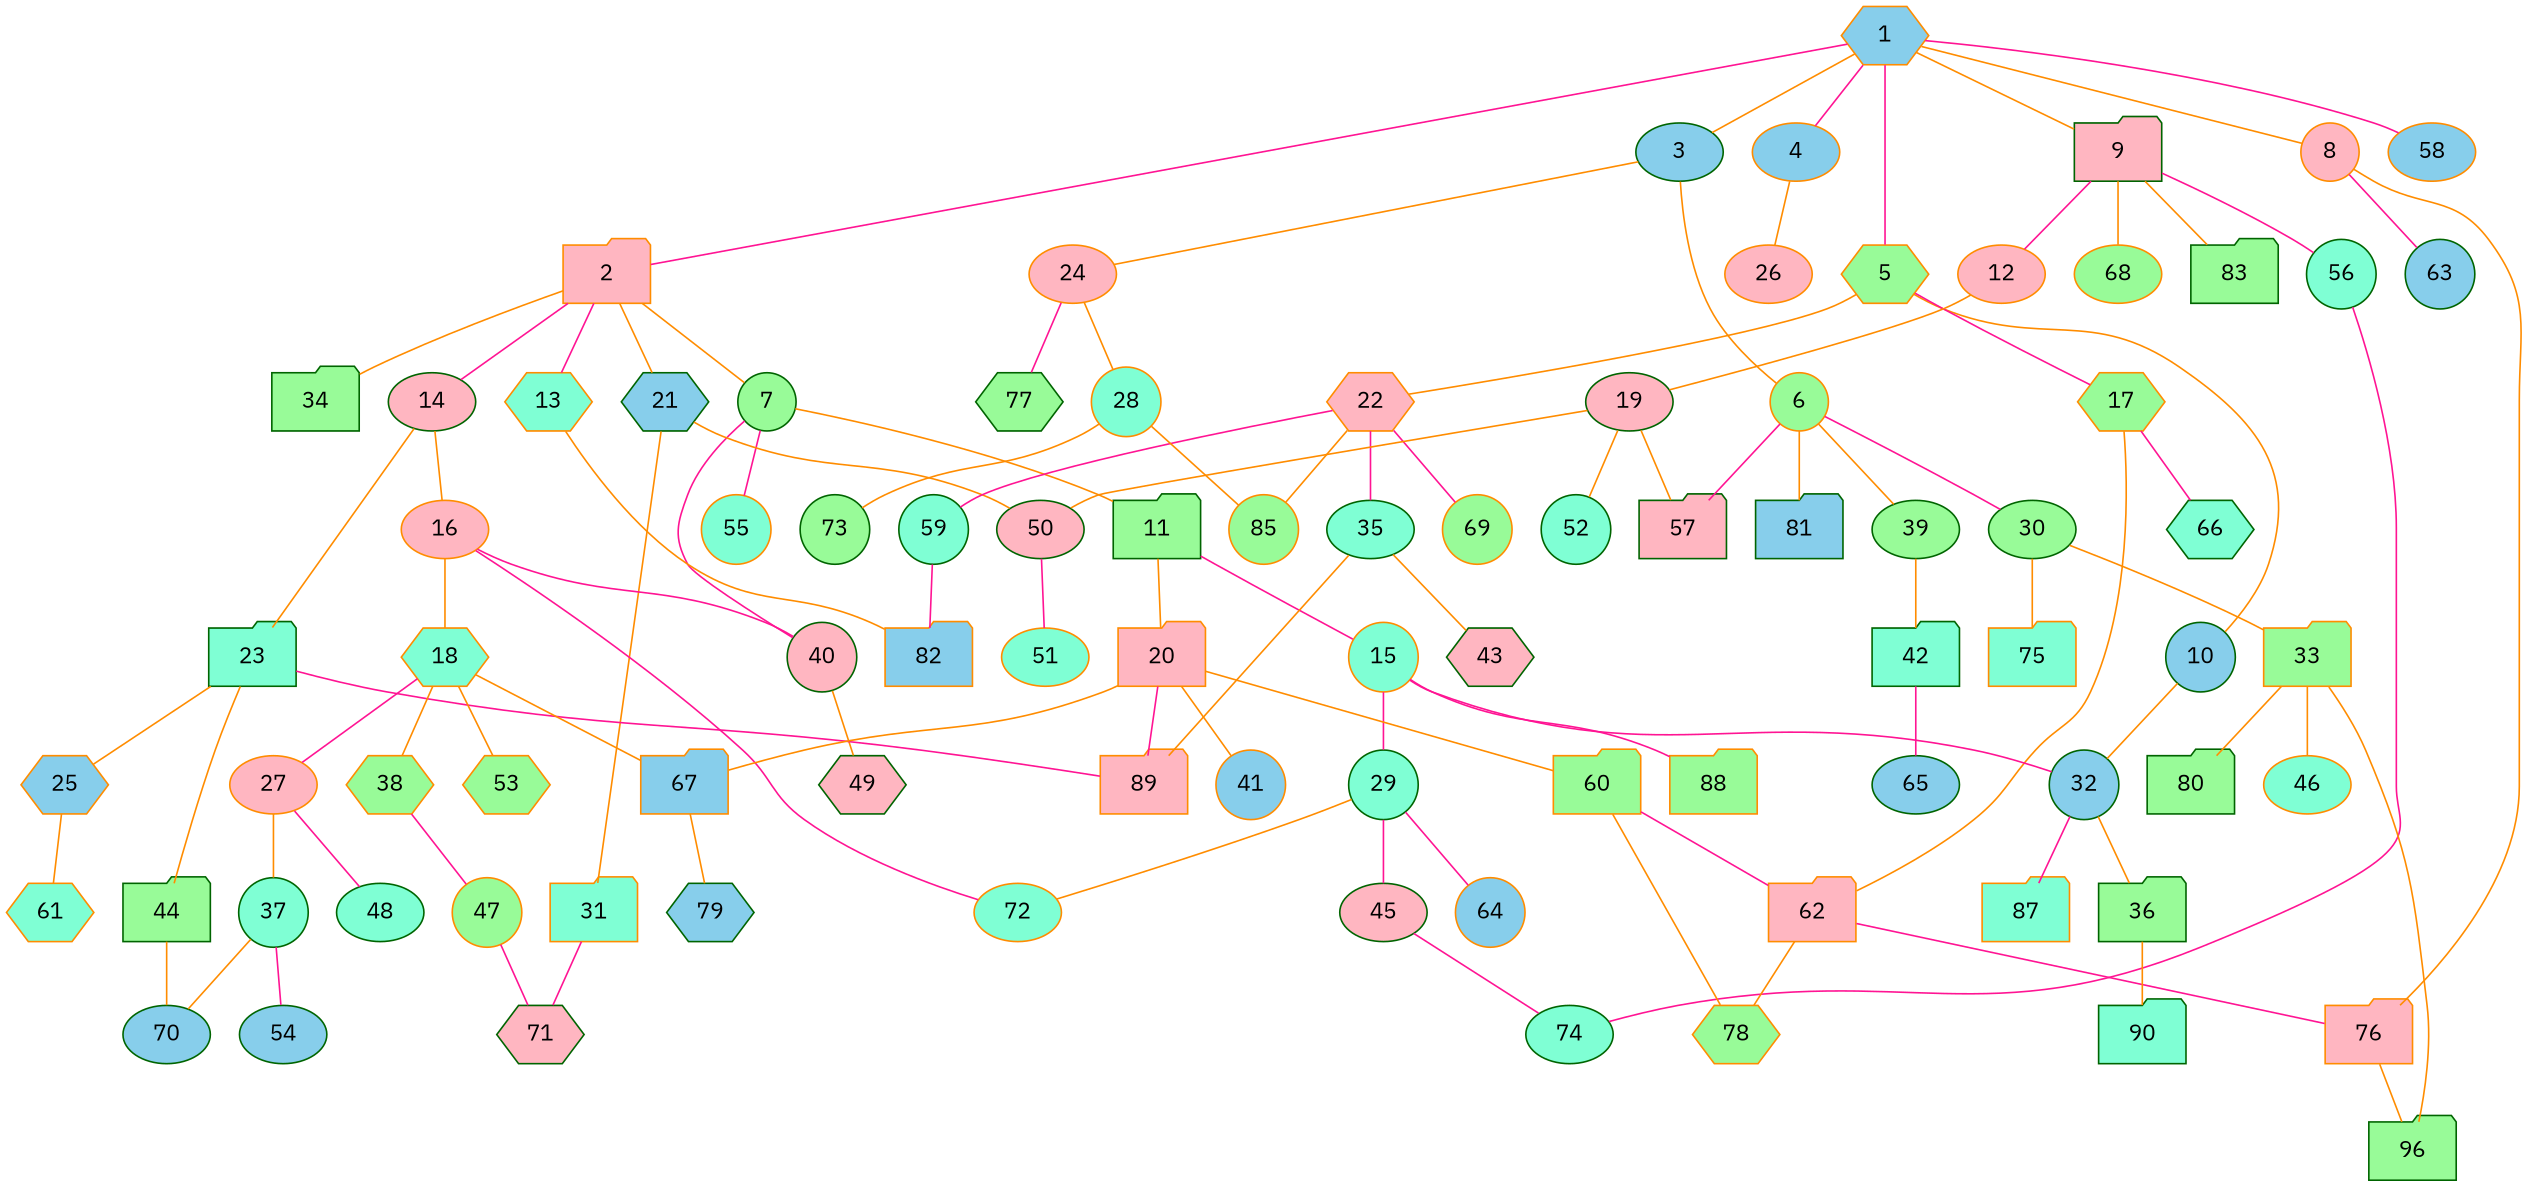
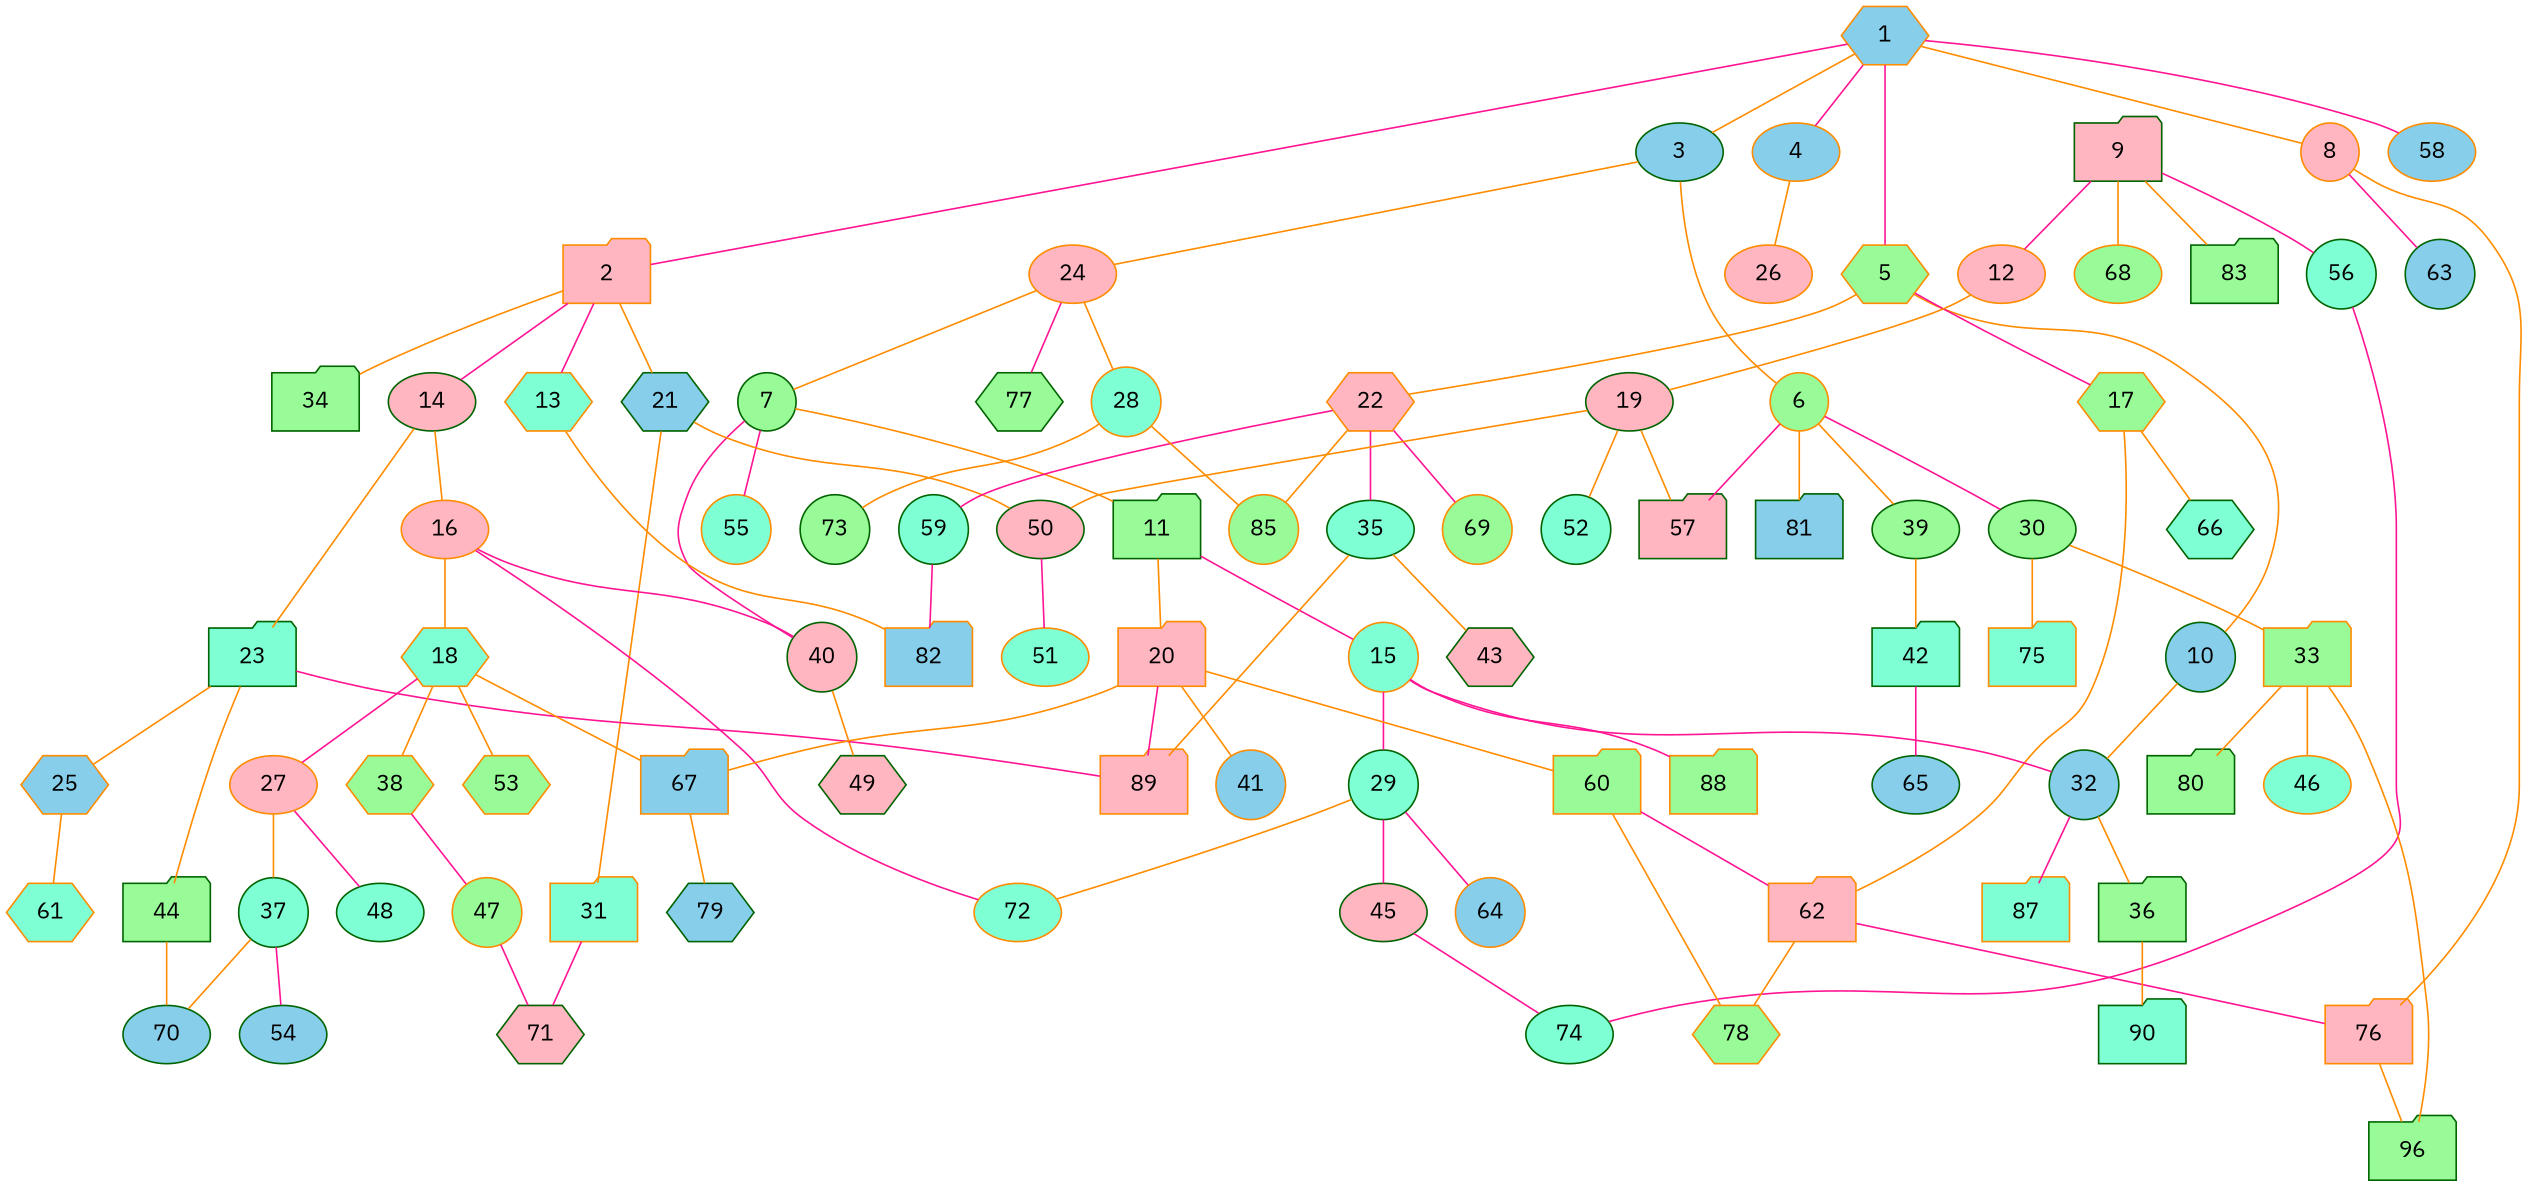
(1995, 91) -> none
(693, 343) -> (915, 340)
(2166, 466) -> (2166, 466)
